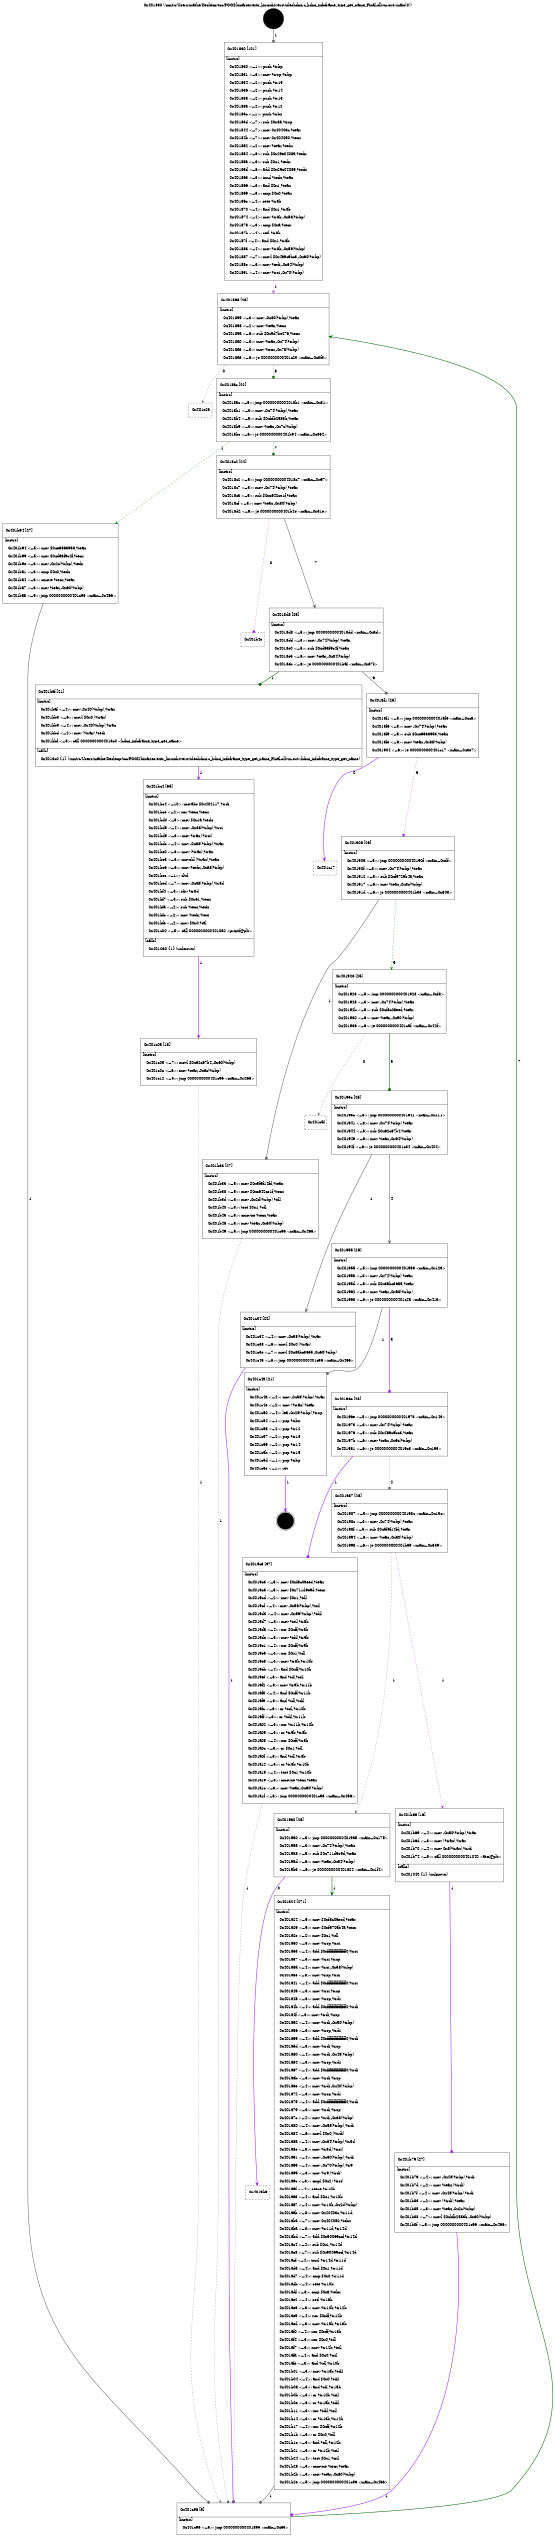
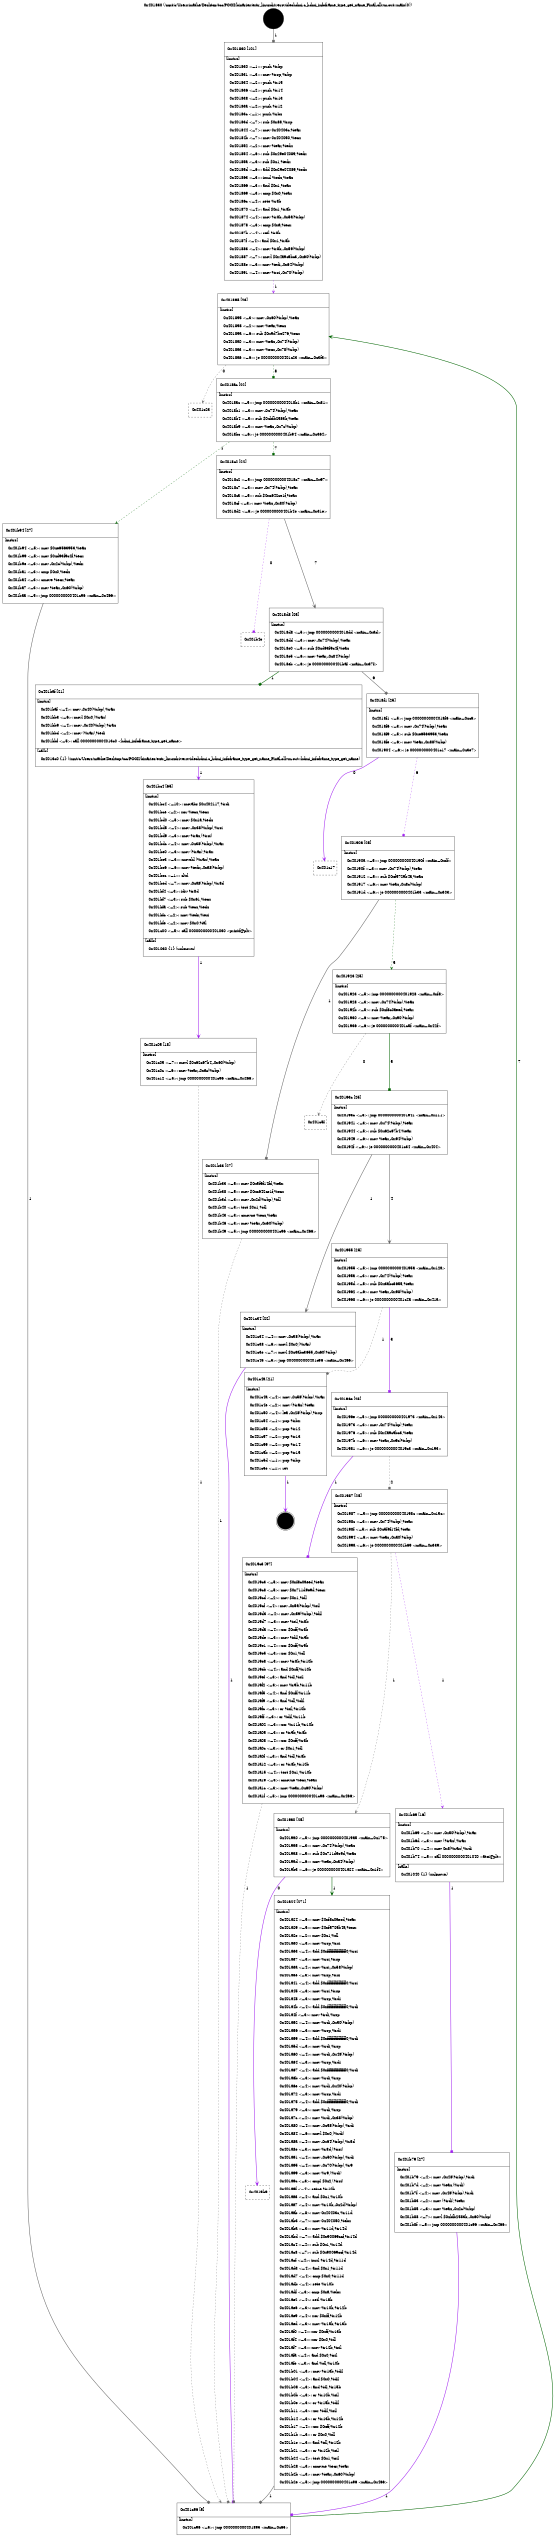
(368, 1353) -> (368, 1353)
